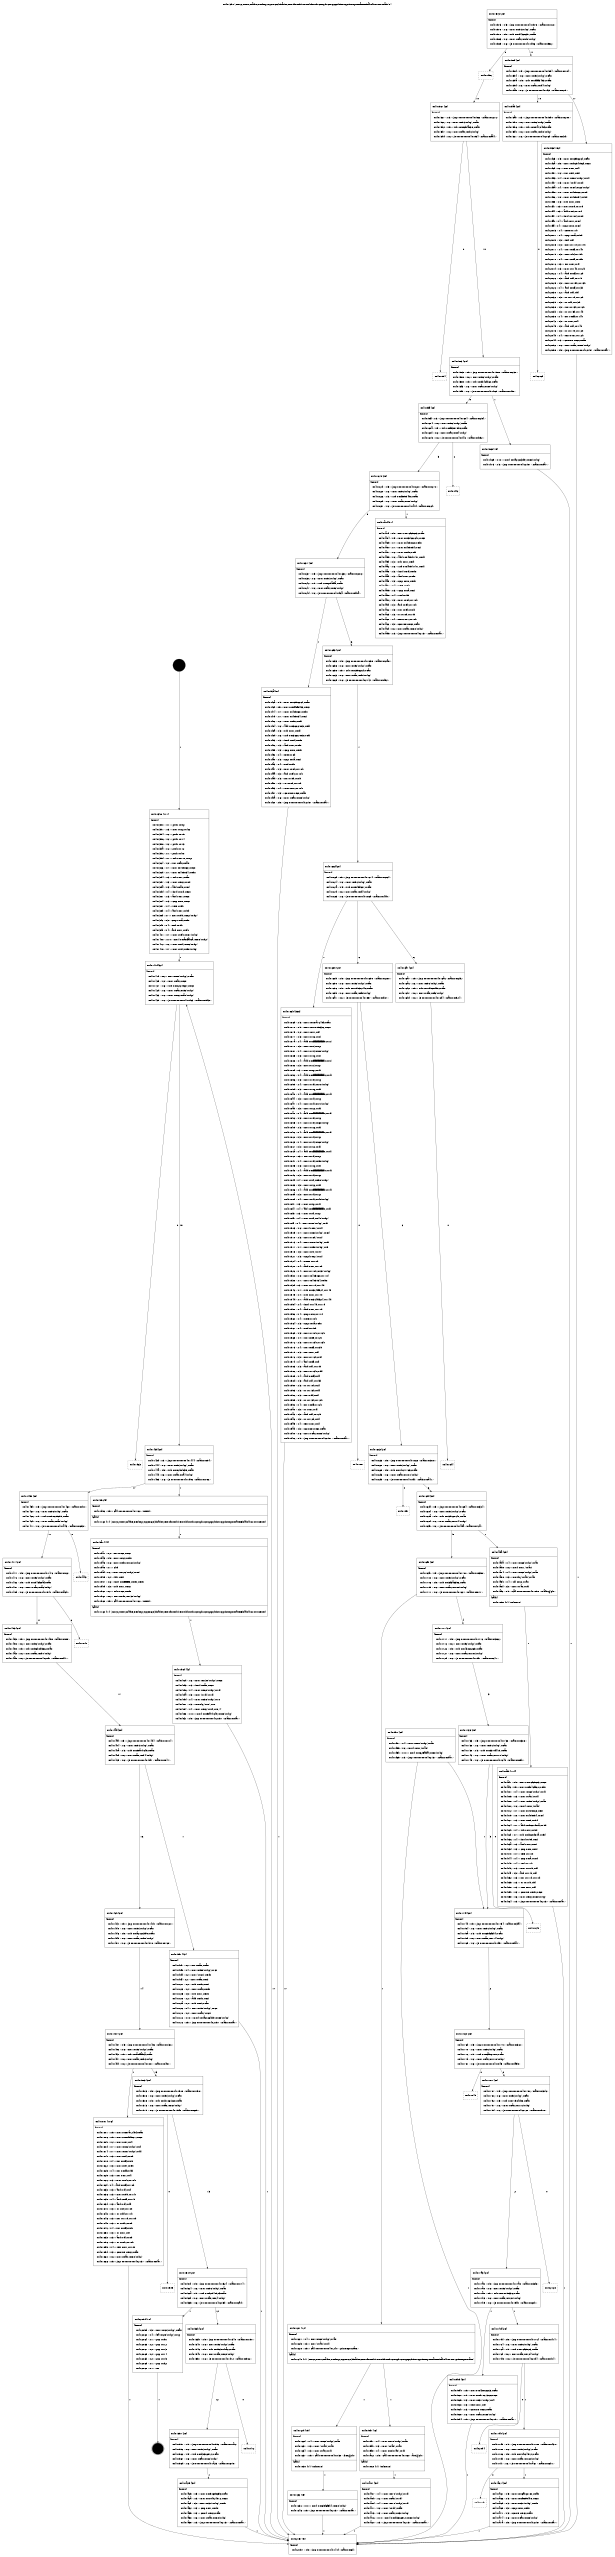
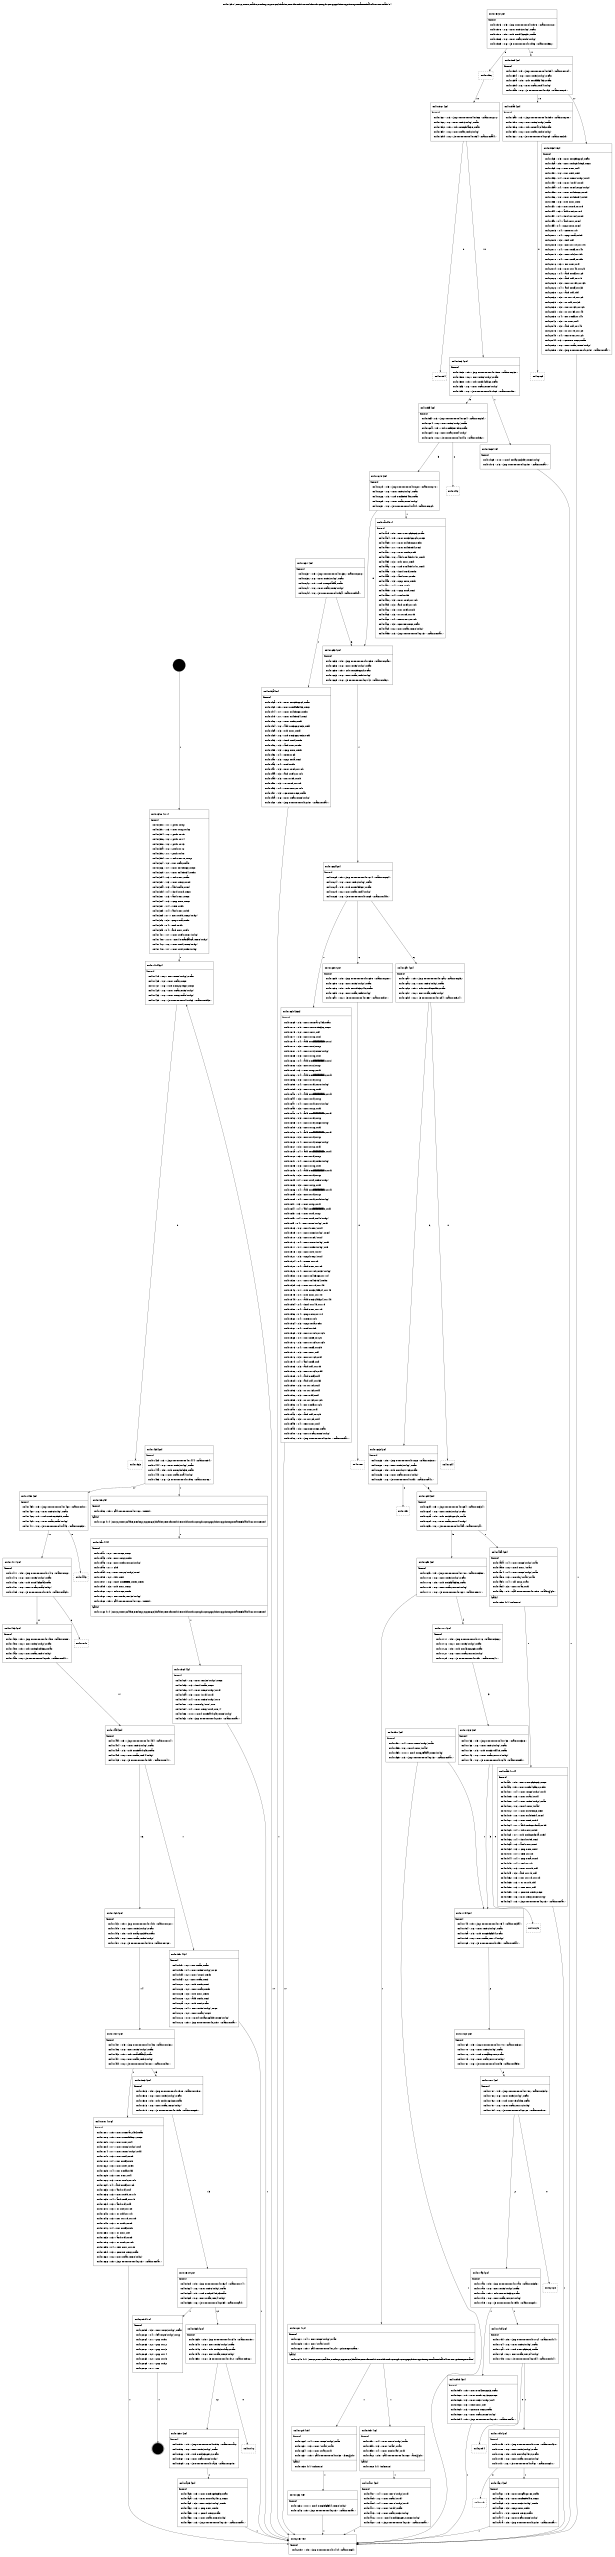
(351, 532) -> (368, 577)
(382, 1223) -> (415, 1223)
(179, 1224) -> none
(470, 2096) -> none
(167, 2288) -> none
